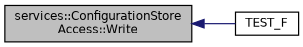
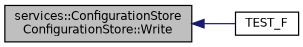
(98, 24) -> (98, 24)
